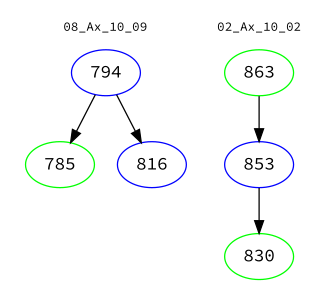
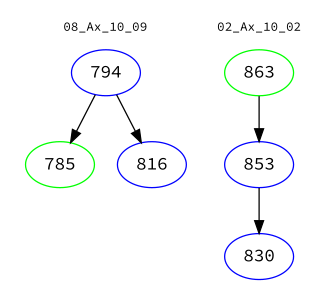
(259, 257) -> (259, 257)
